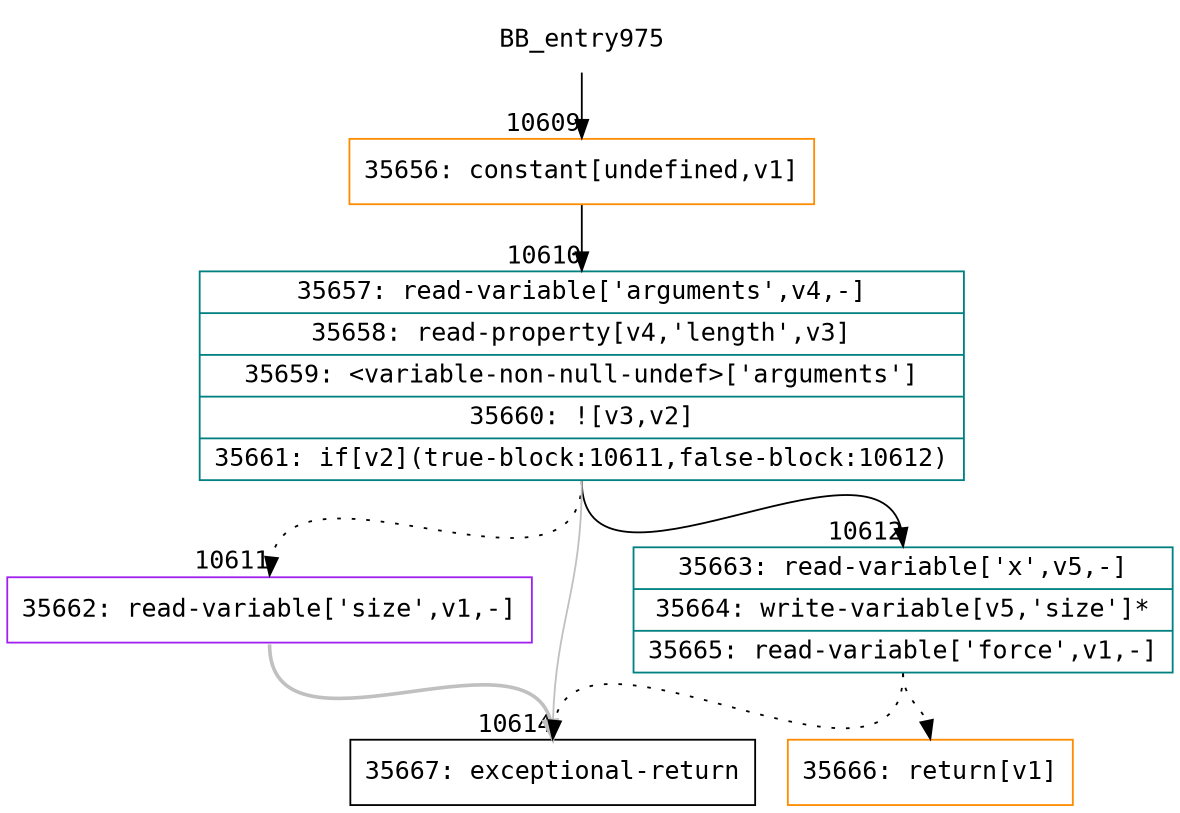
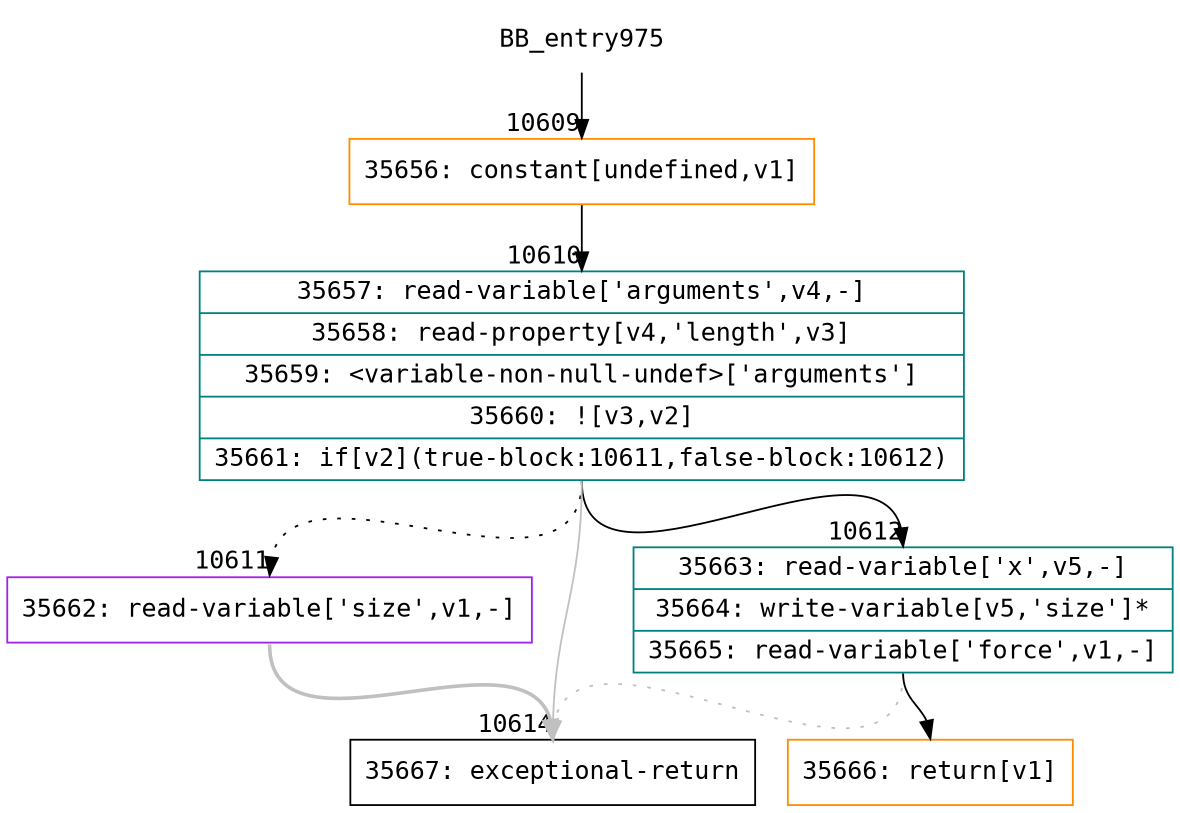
(911, 699) -> (911, 699)
(737, 708) -> (737, 708)
